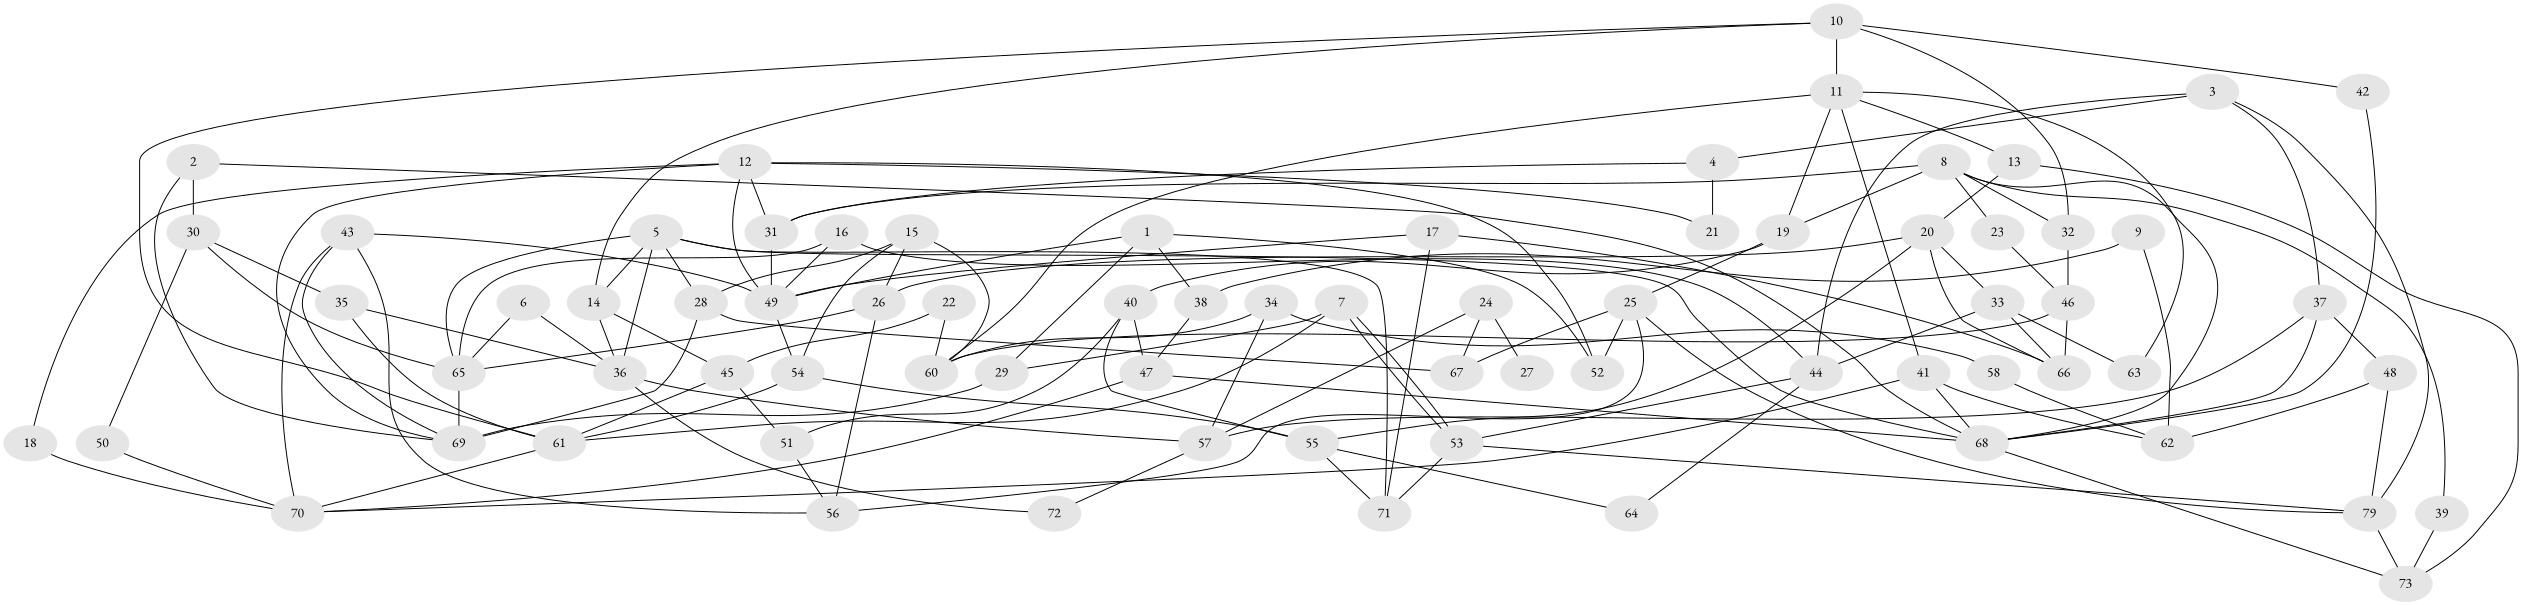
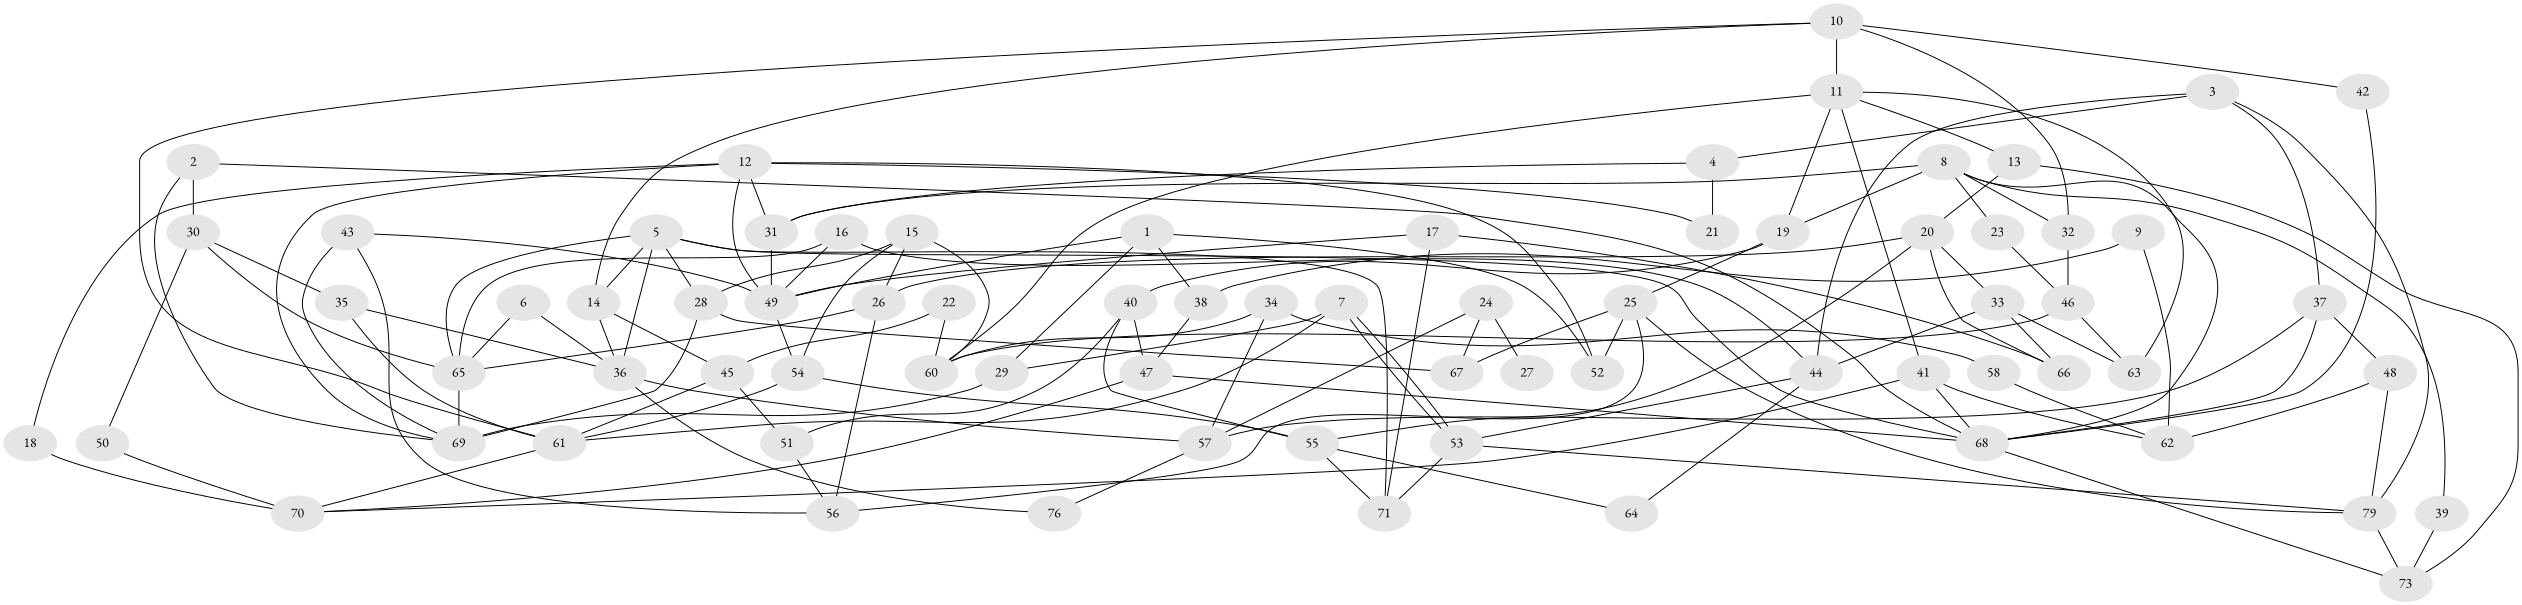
(2066, 331) -> (2101, 338)
(282, 371) -> none
(1054, 514) -> (1054, 514)
